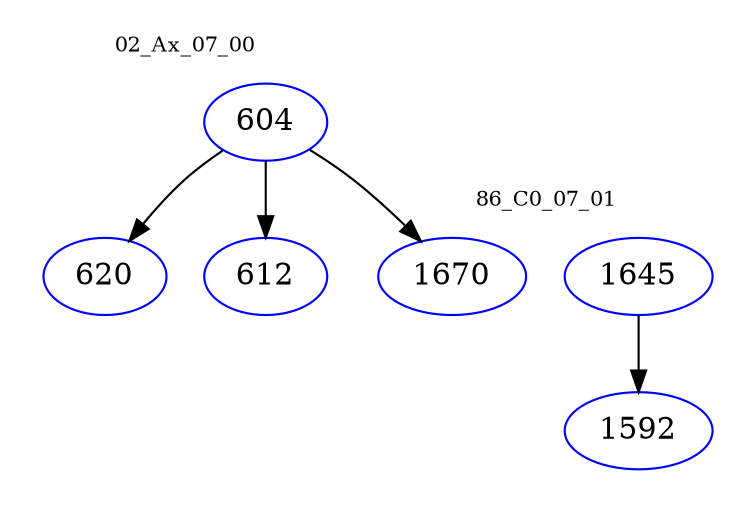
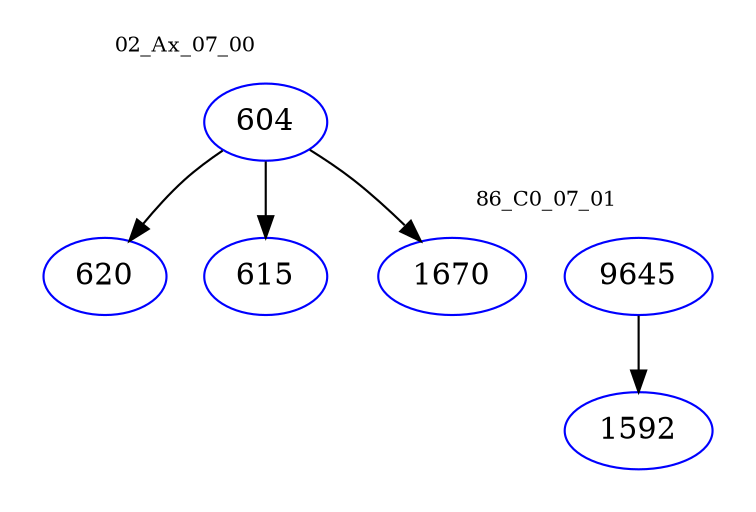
(266, 276) -> (266, 276)
(639, 276) -> (639, 276)
